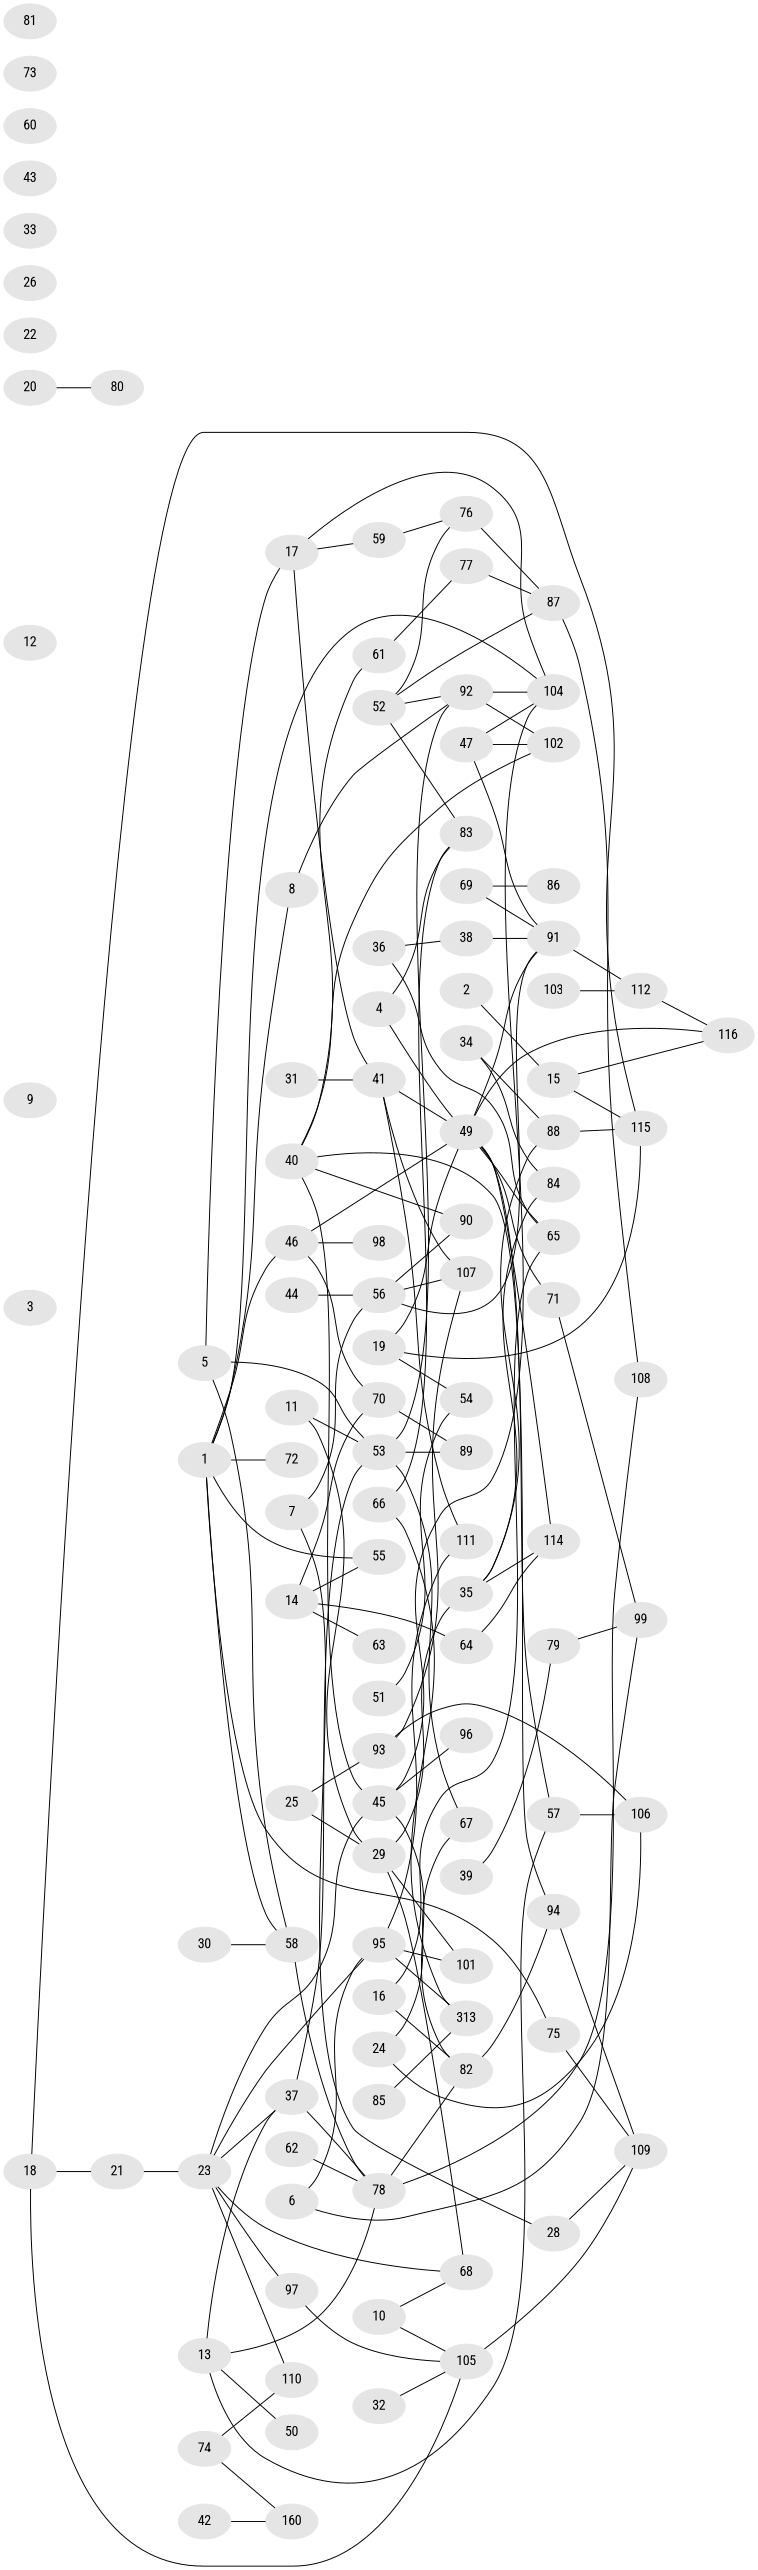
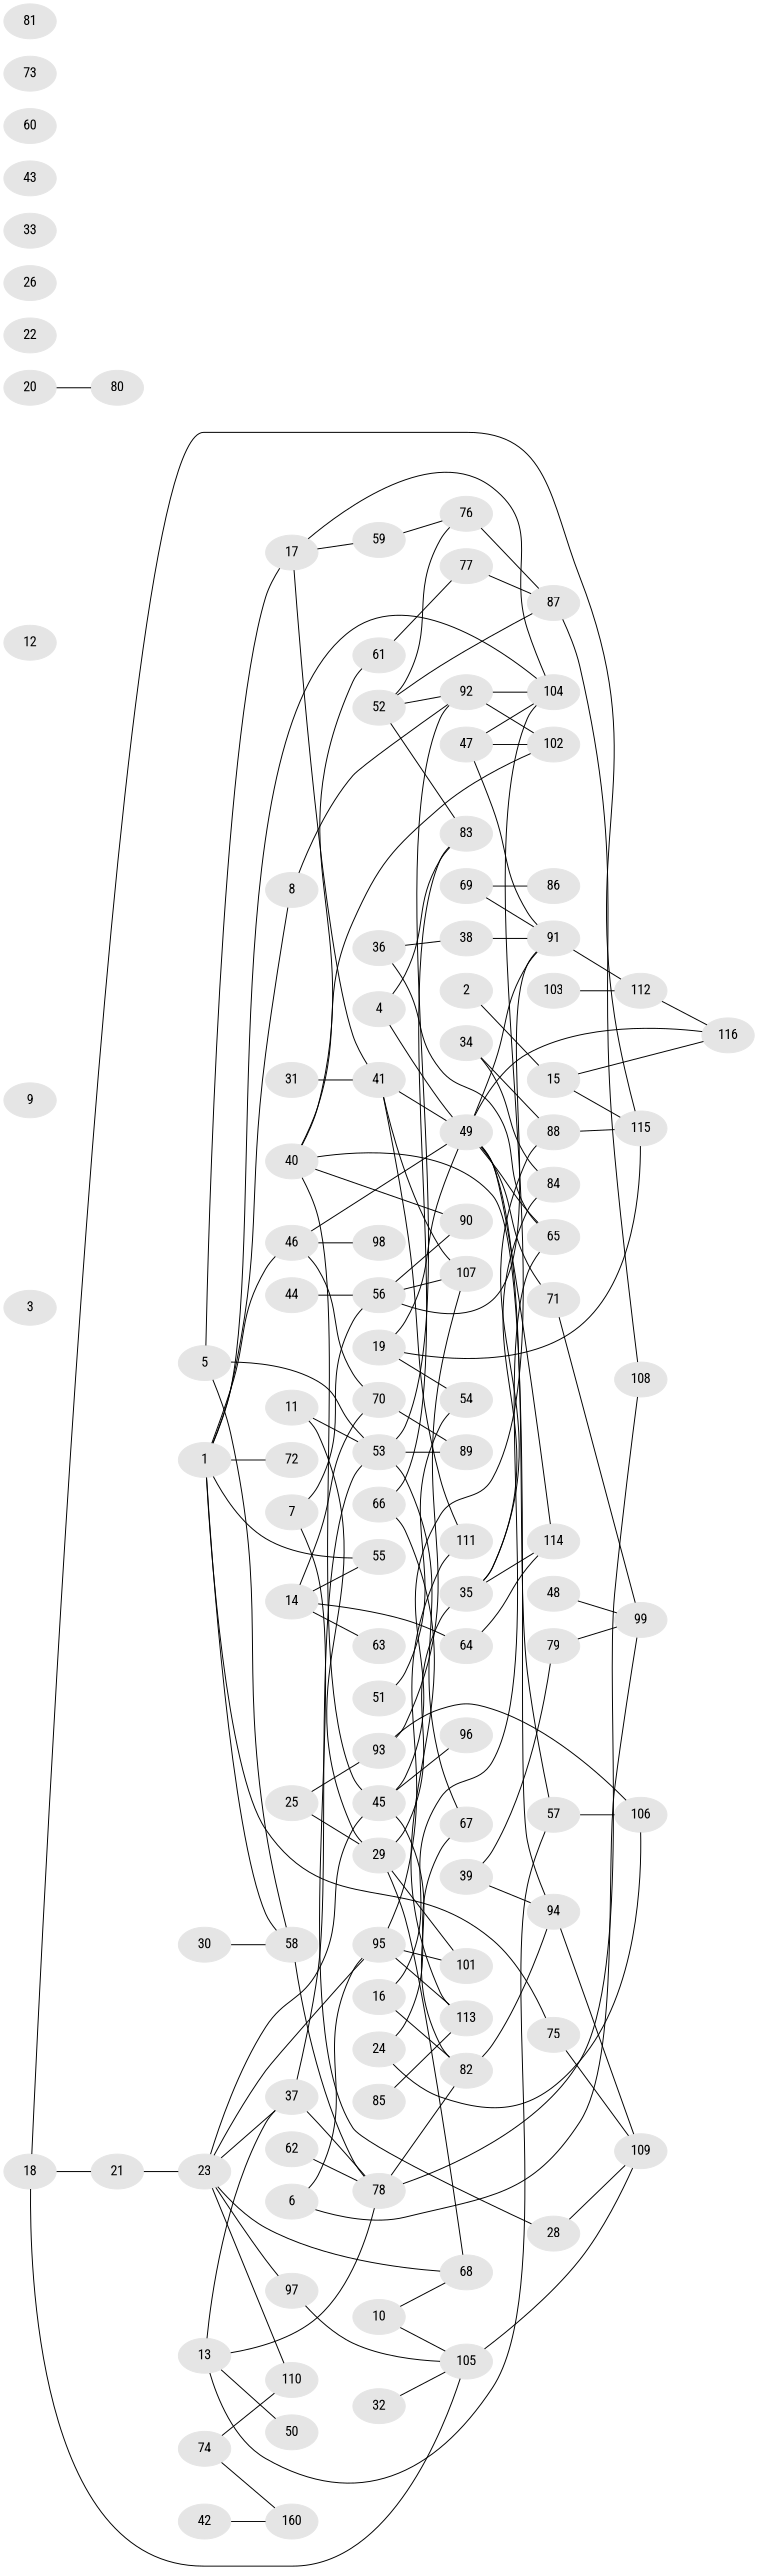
none -> (554, 1594)
none -> (510, 1894)
(466, 2018) -> (466, 2018)
